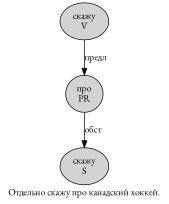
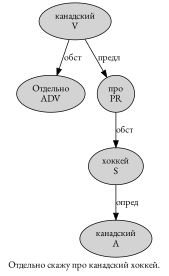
(84, 21) -> (75, 21)
none -> (51, 94)
(84, 166) -> (116, 166)
none -> (116, 239)
